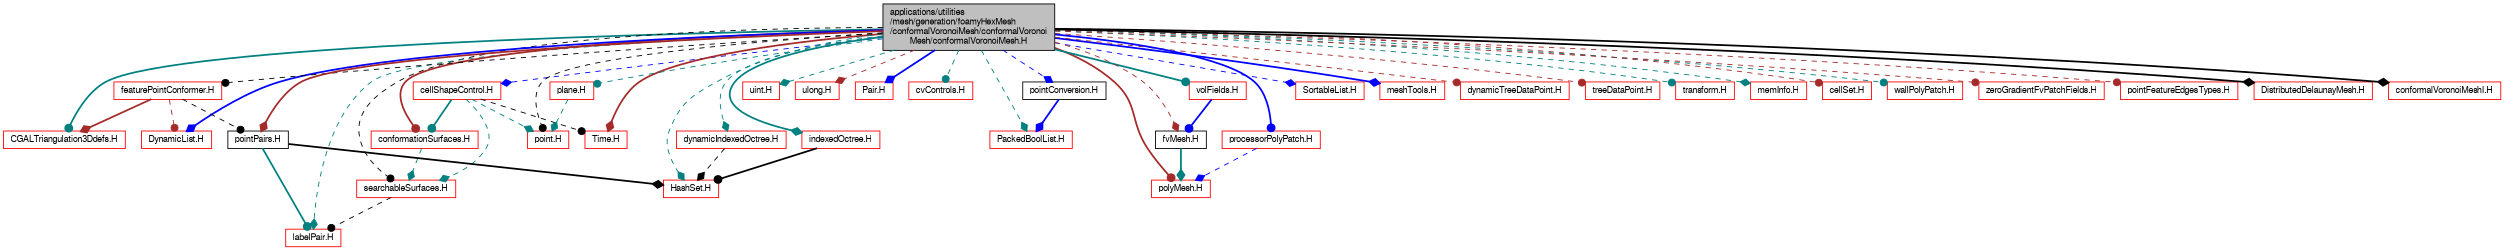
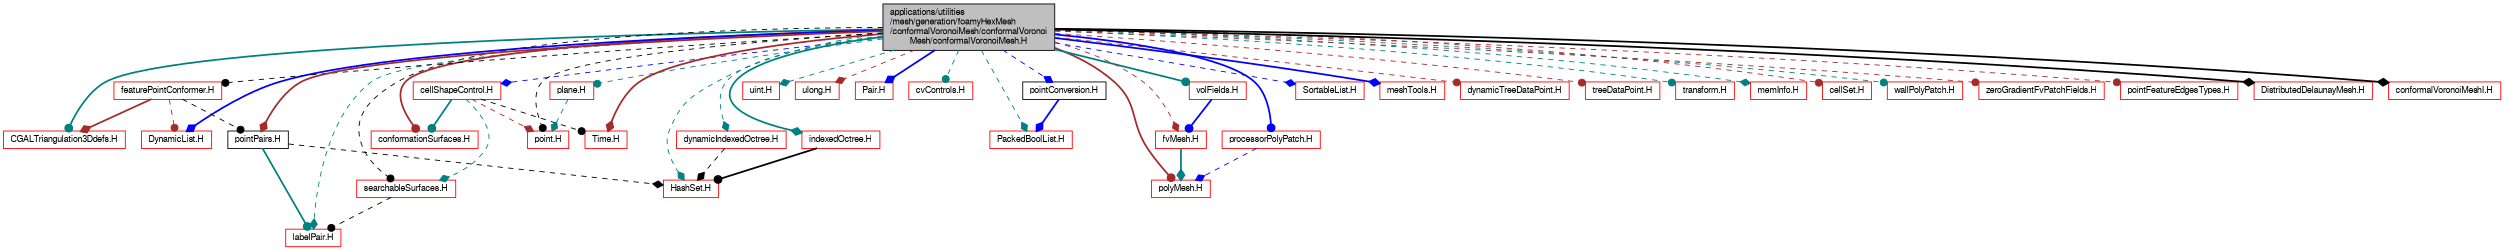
(498, 113) -> (498, 113)
(1181, 140) -> (1181, 140)
(416, 163) -> none
(462, 163) -> (462, 163)
